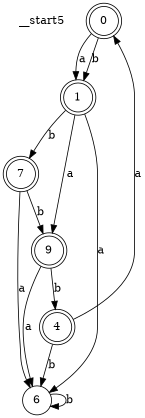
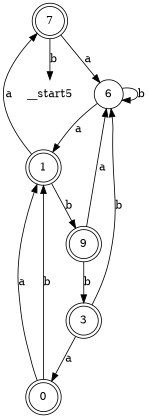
(52, 136) -> (9, 94)
(70, 174) -> (69, 206)
(34, 208) -> (50, 55)
(97, 258) -> (75, 123)
(57, 327) -> (84, 321)
